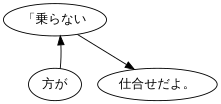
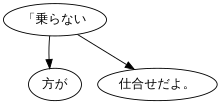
(61, 57) -> (49, 48)
